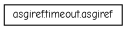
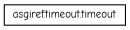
(63, 15) -> (65, 15)
